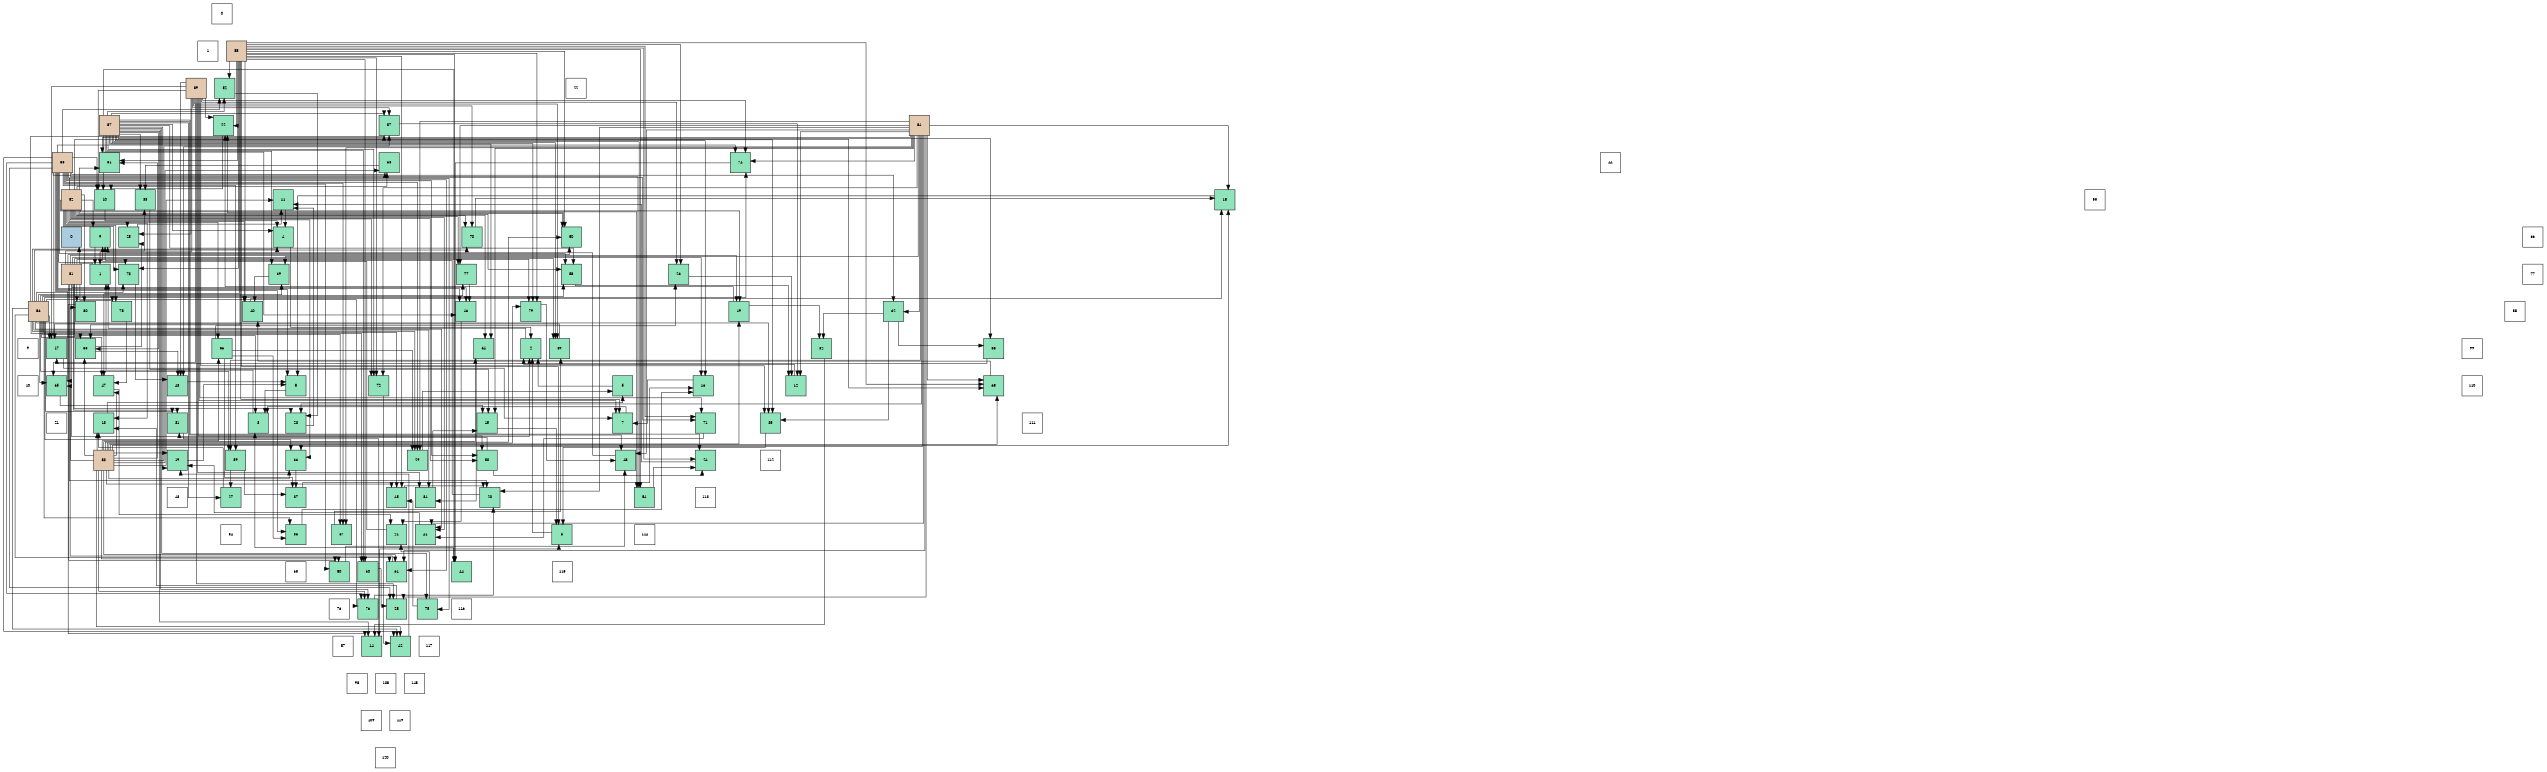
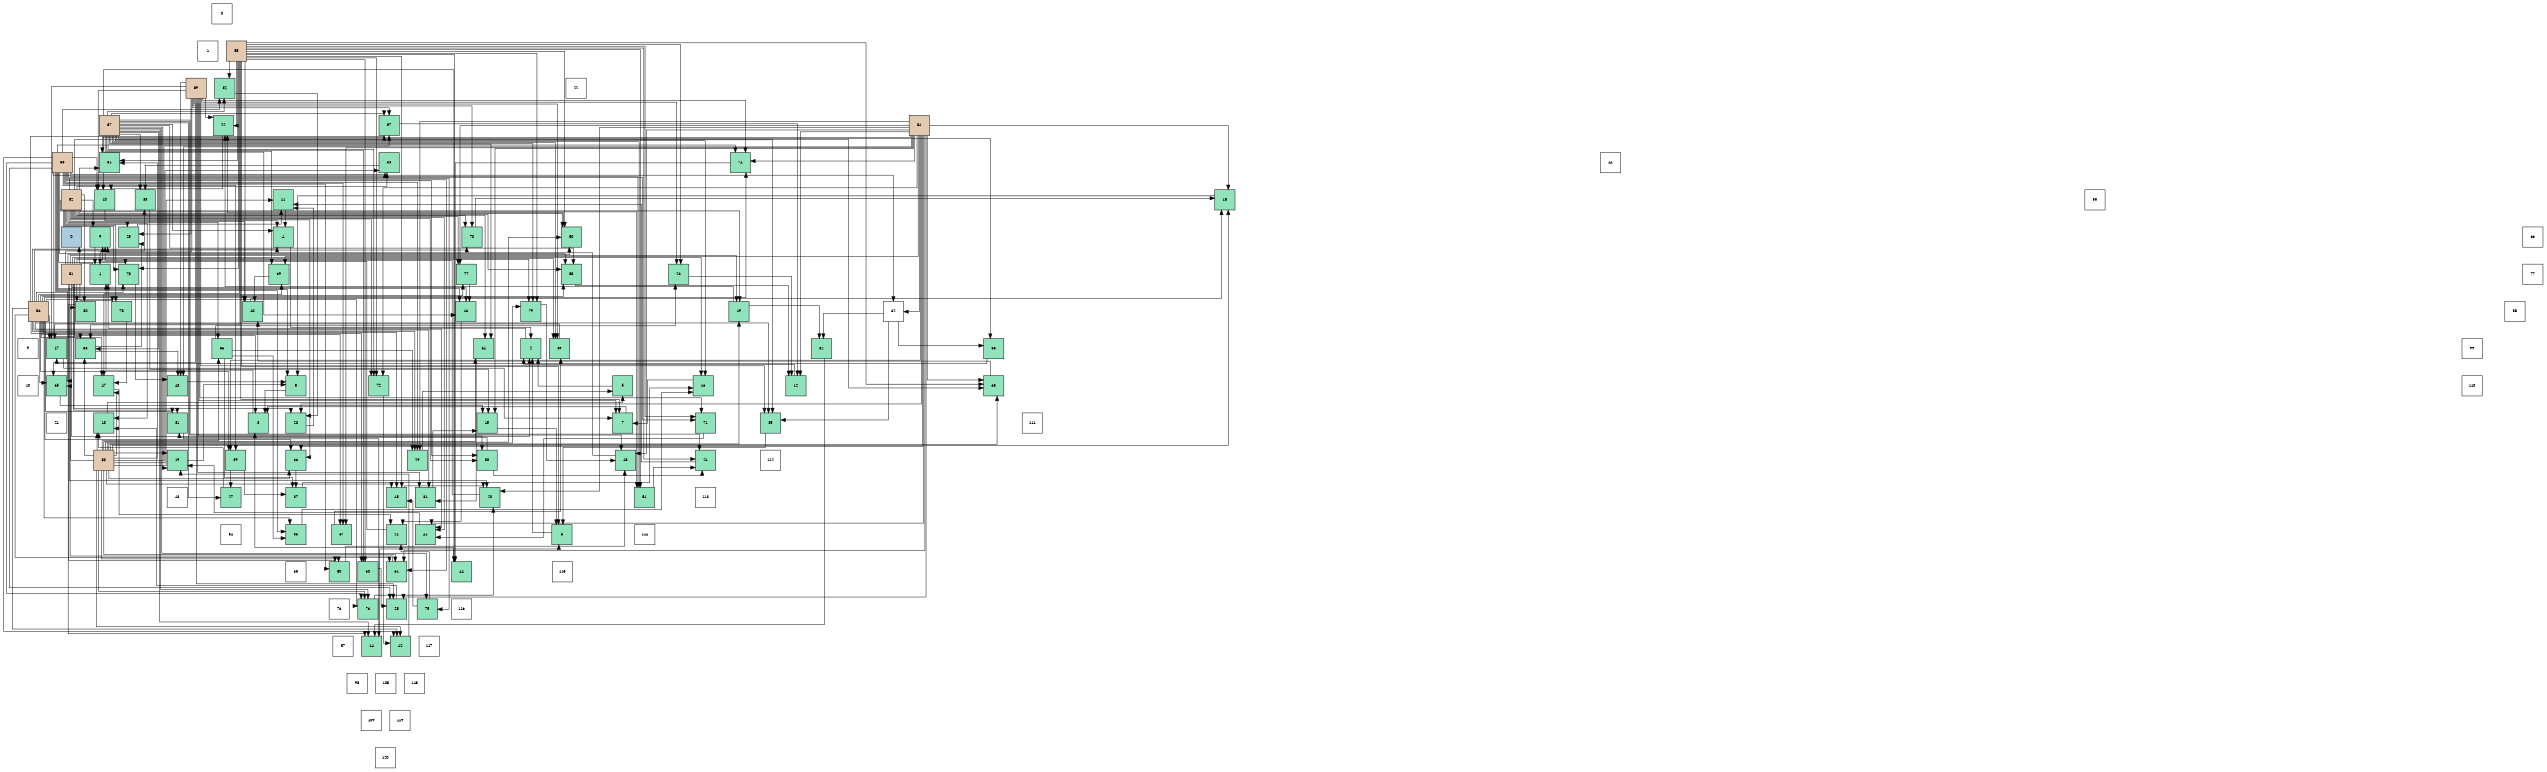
(893, 311) -> (893, 311)
